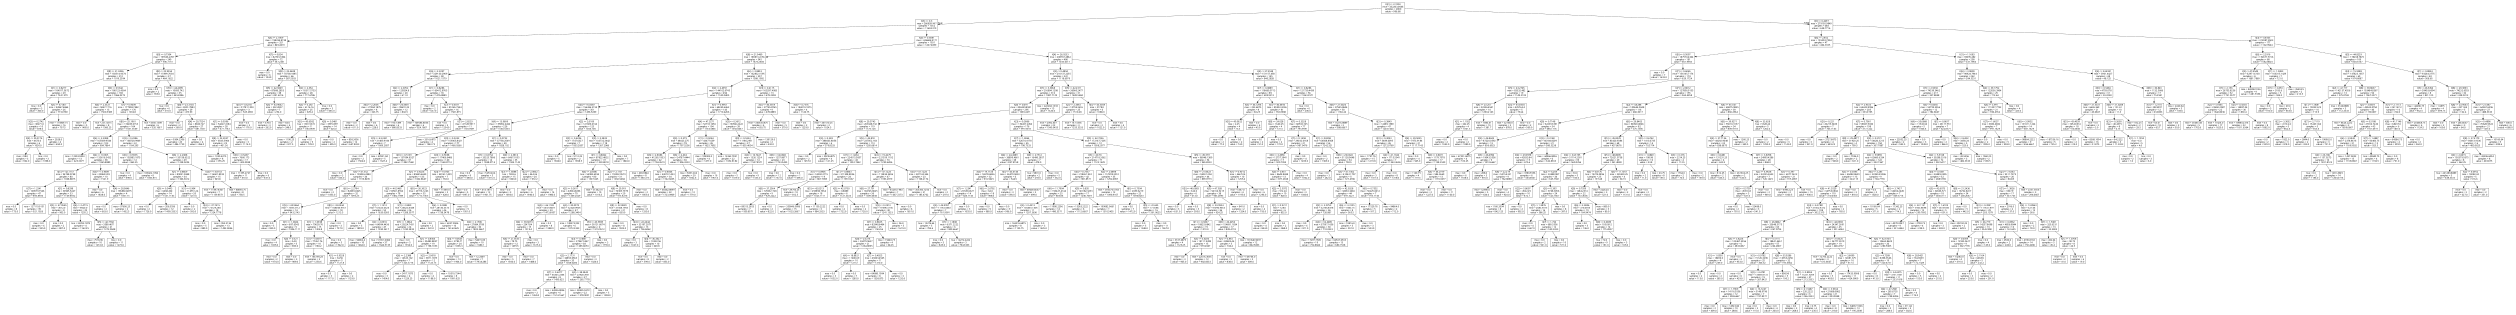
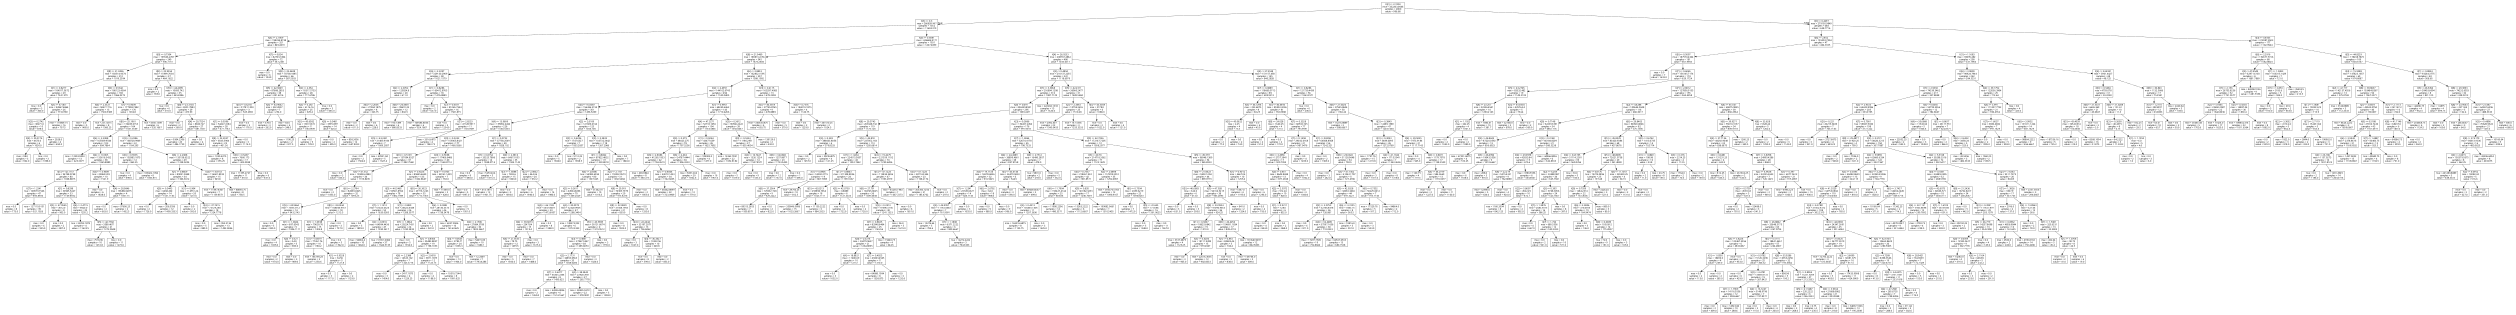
(401, 99) -> none
none -> (1280, 200)
(938, 243) -> none
(851, 276) -> none
